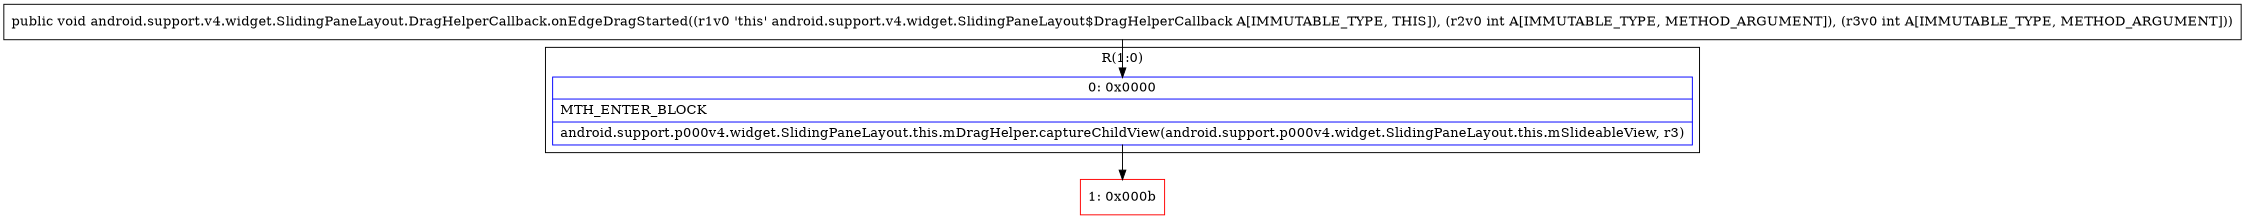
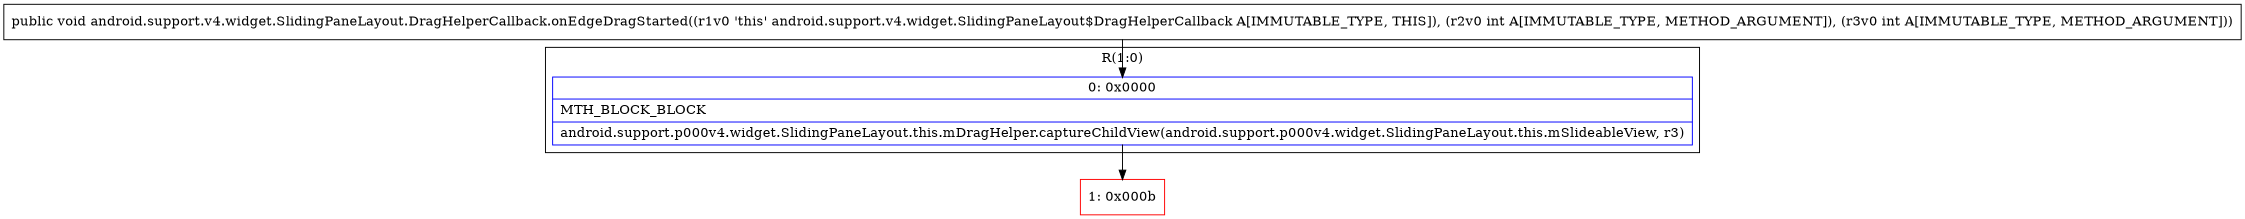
(634, 110) -> (633, 110)
